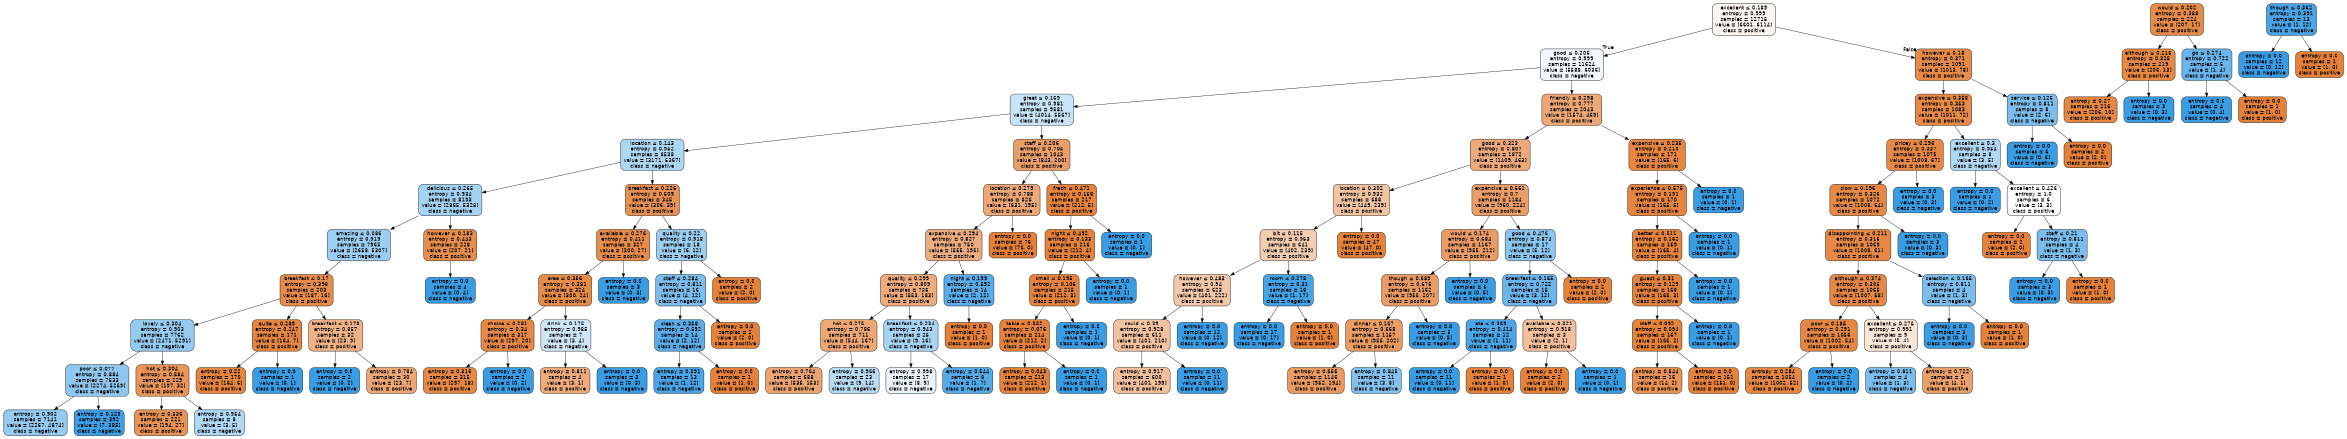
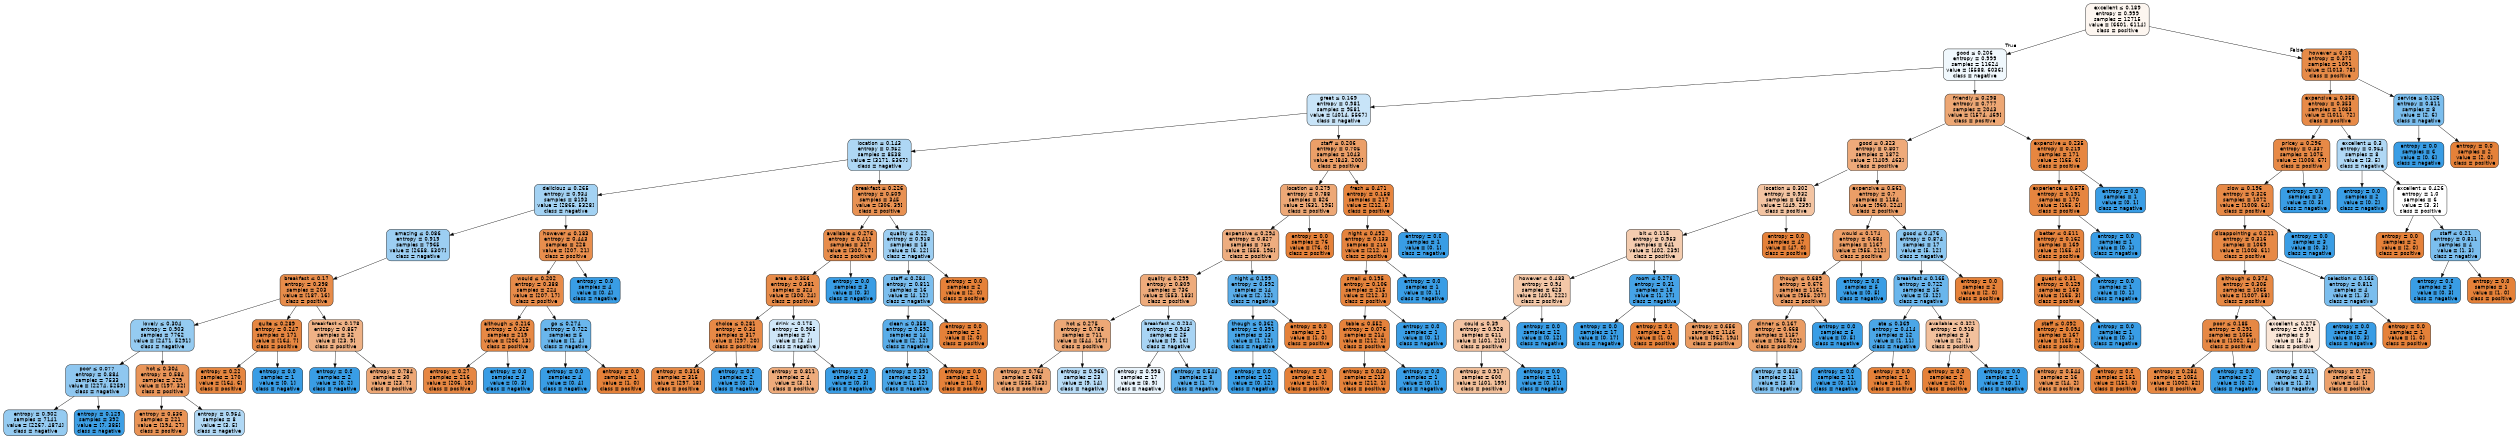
none -> (552, 266)
none -> (1253, 311)
(1345, 358) -> (1684, 313)
